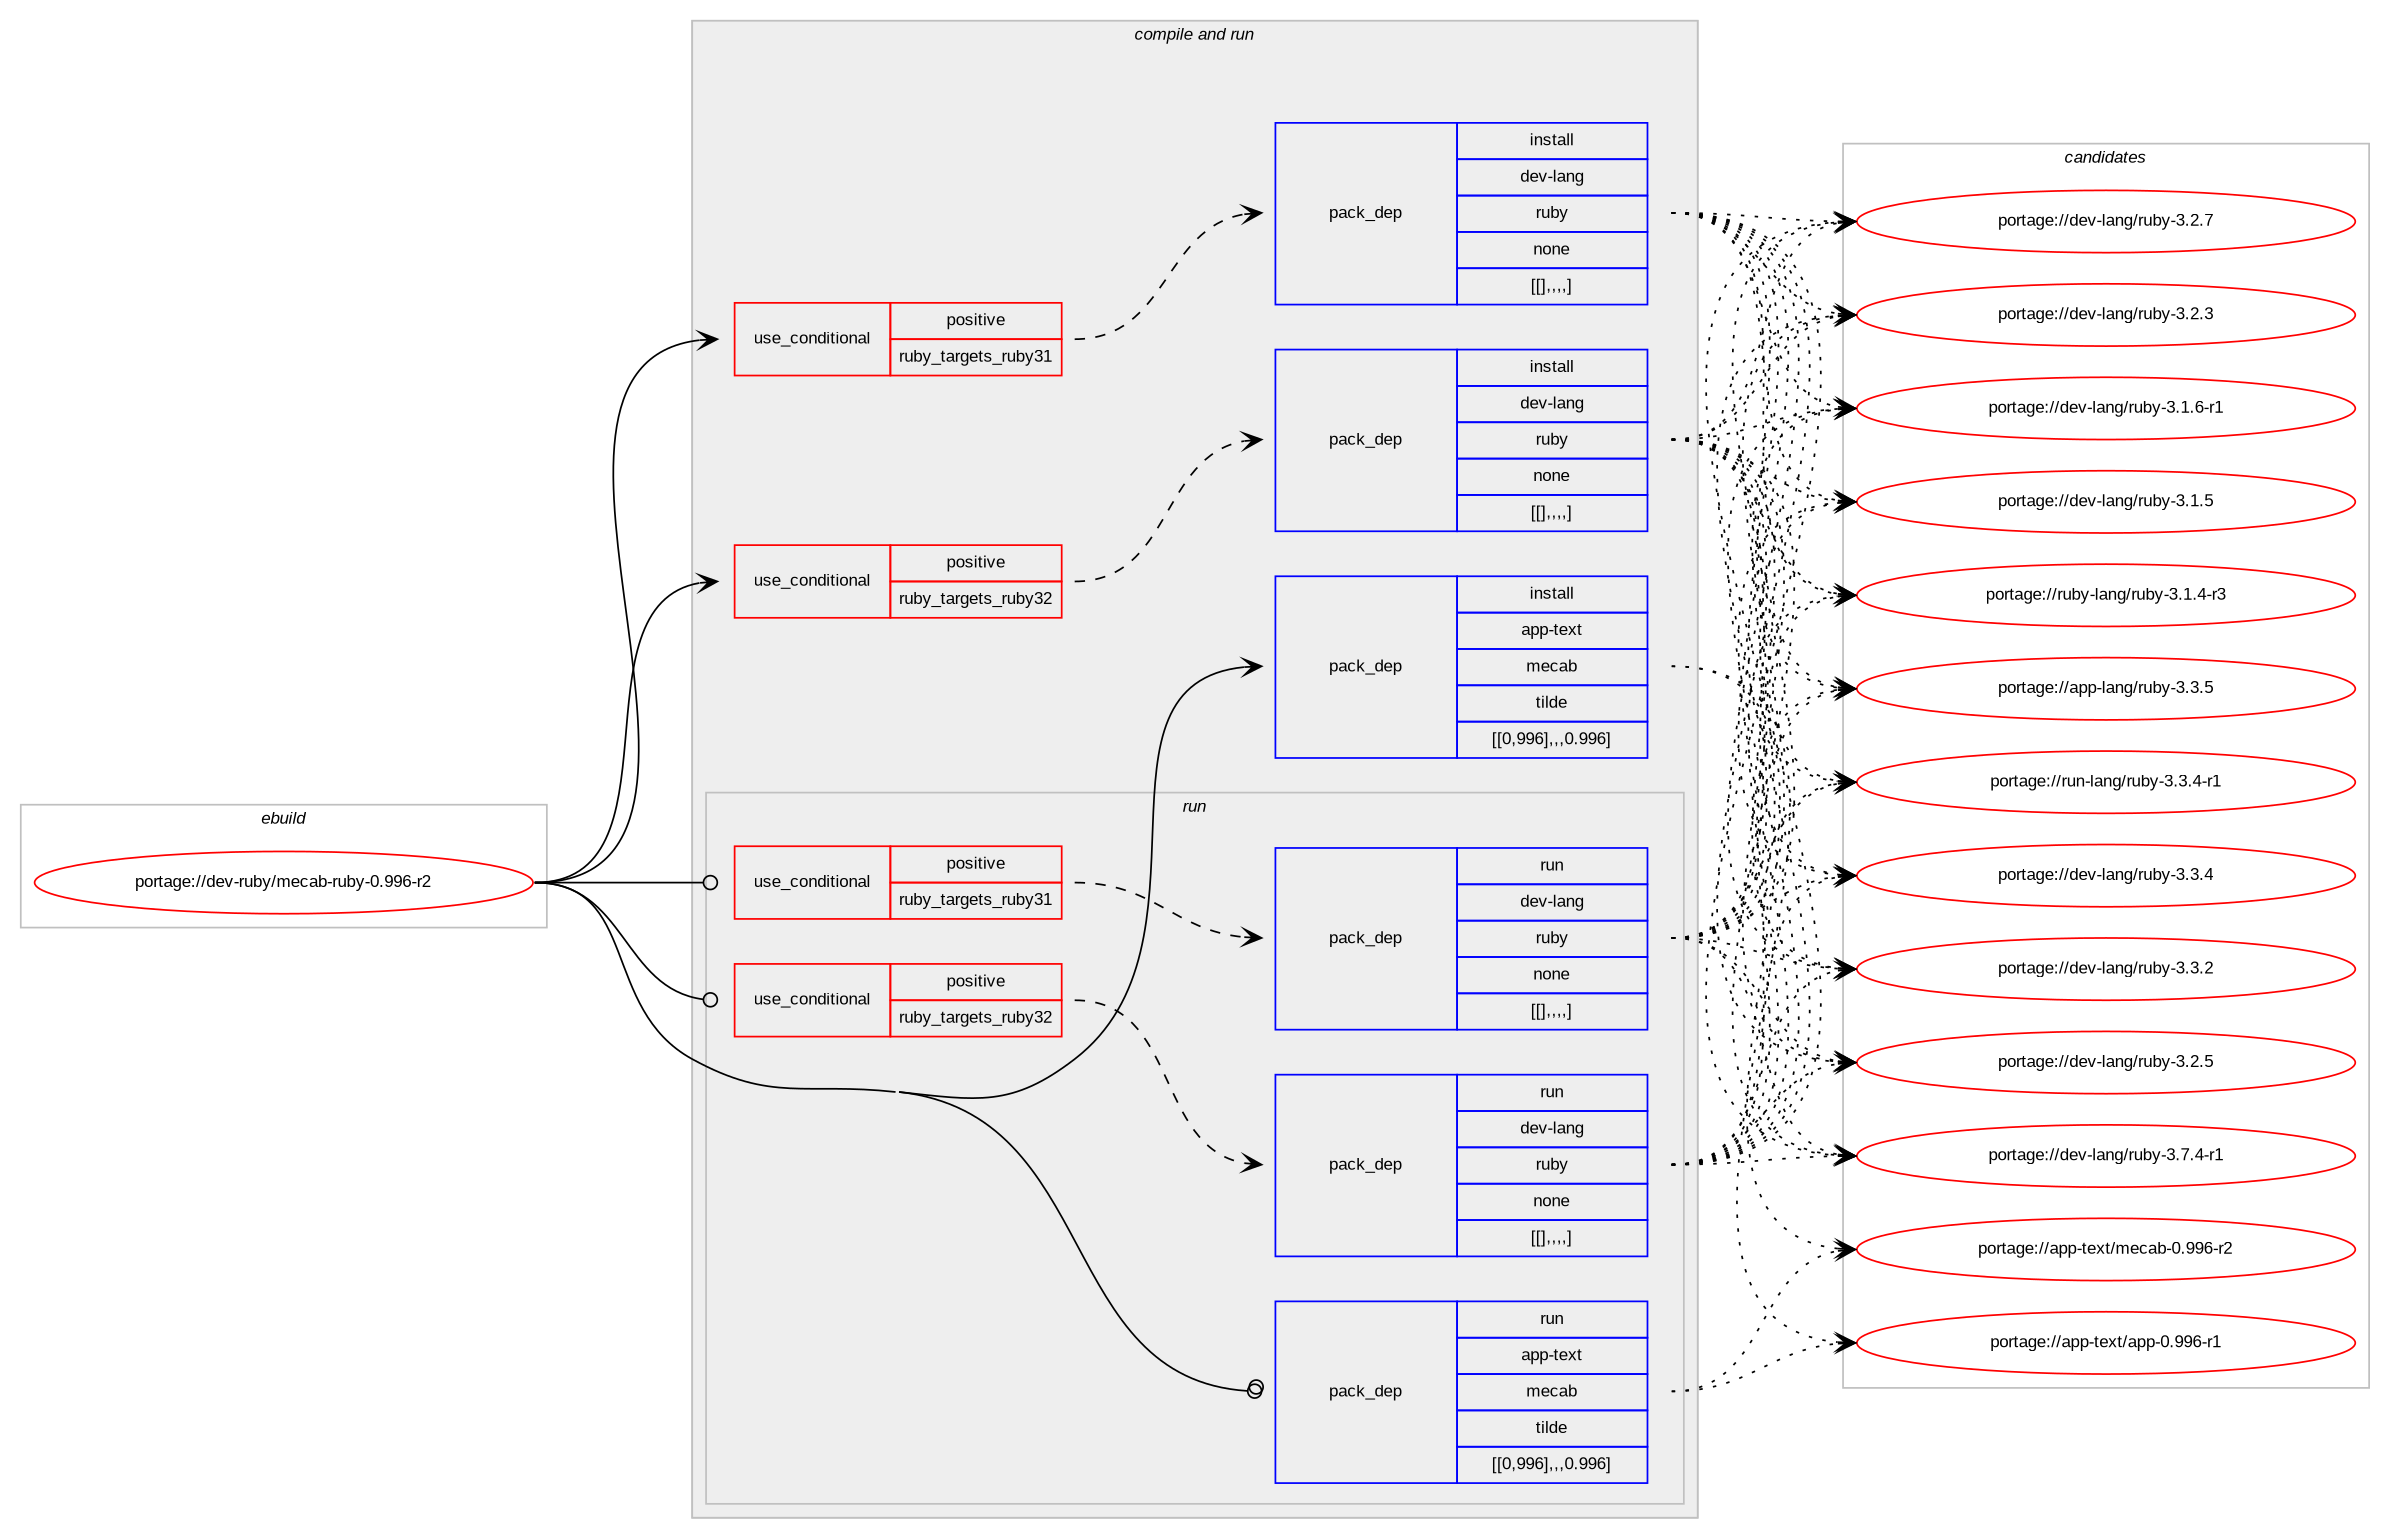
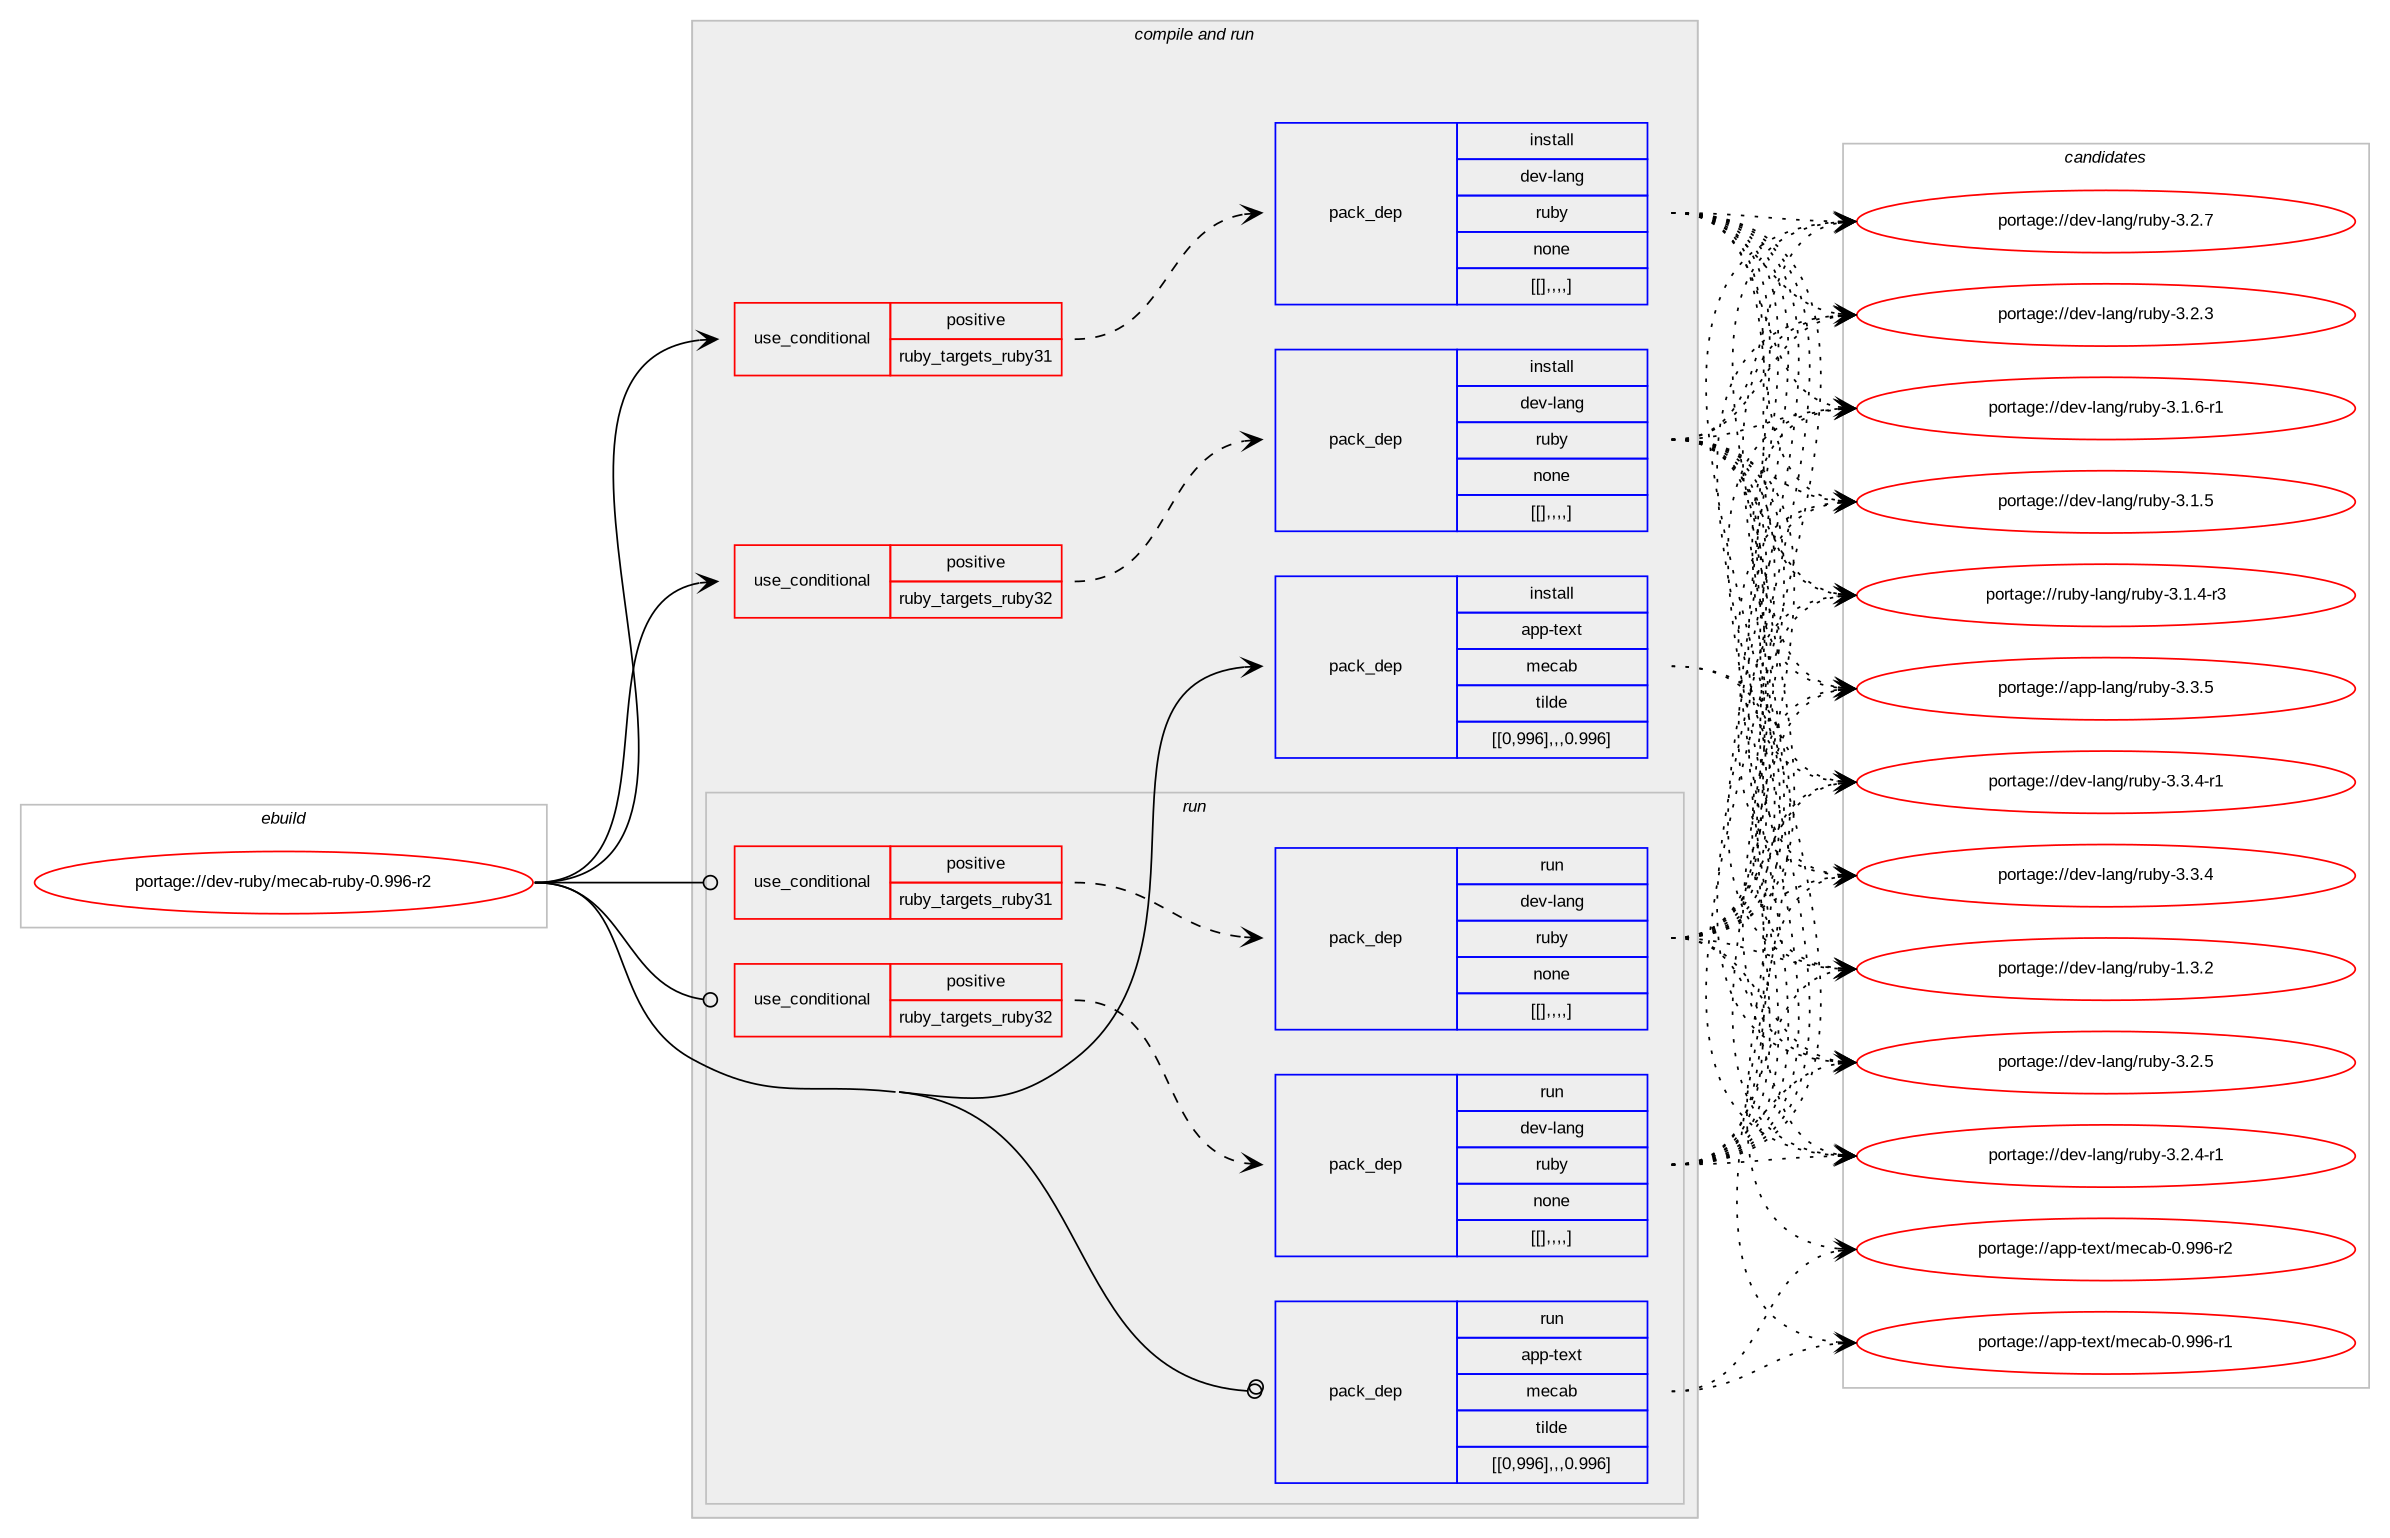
(2106, 782) -> (2106, 782)
(2106, 969) -> (2106, 969)
(2106, 1156) -> (2106, 1156)
(2106, 1343) -> (2106, 1343)
